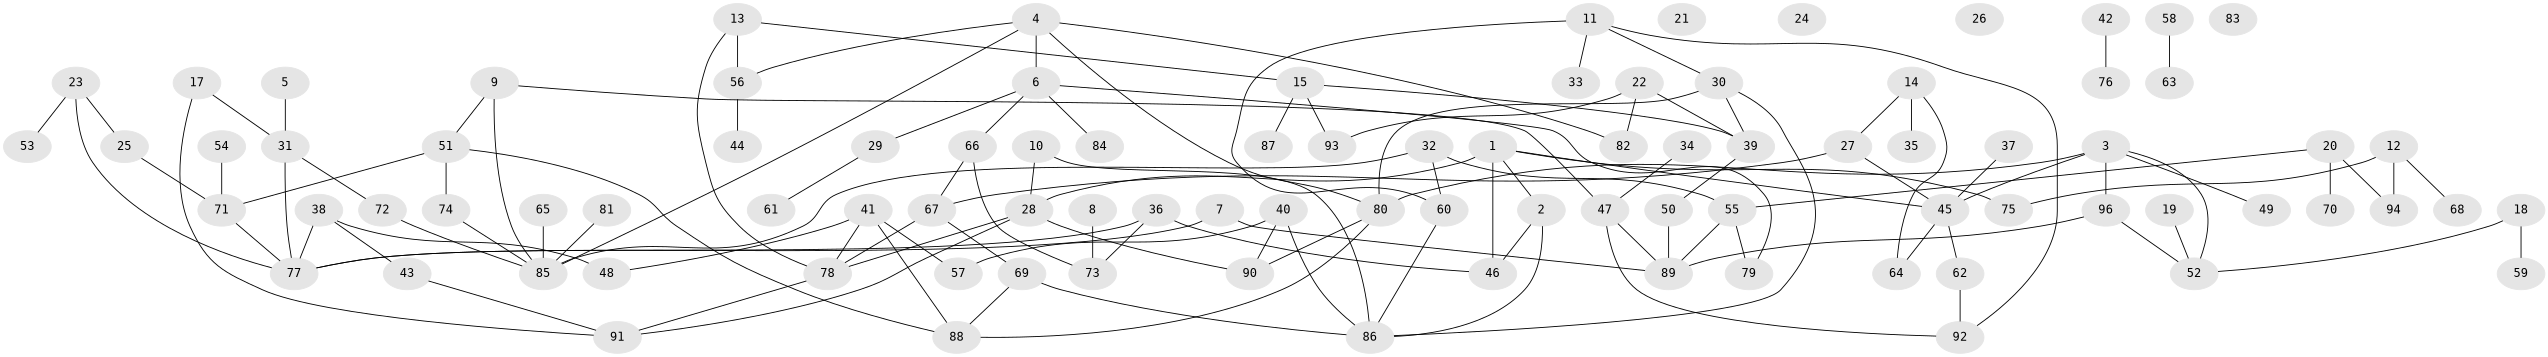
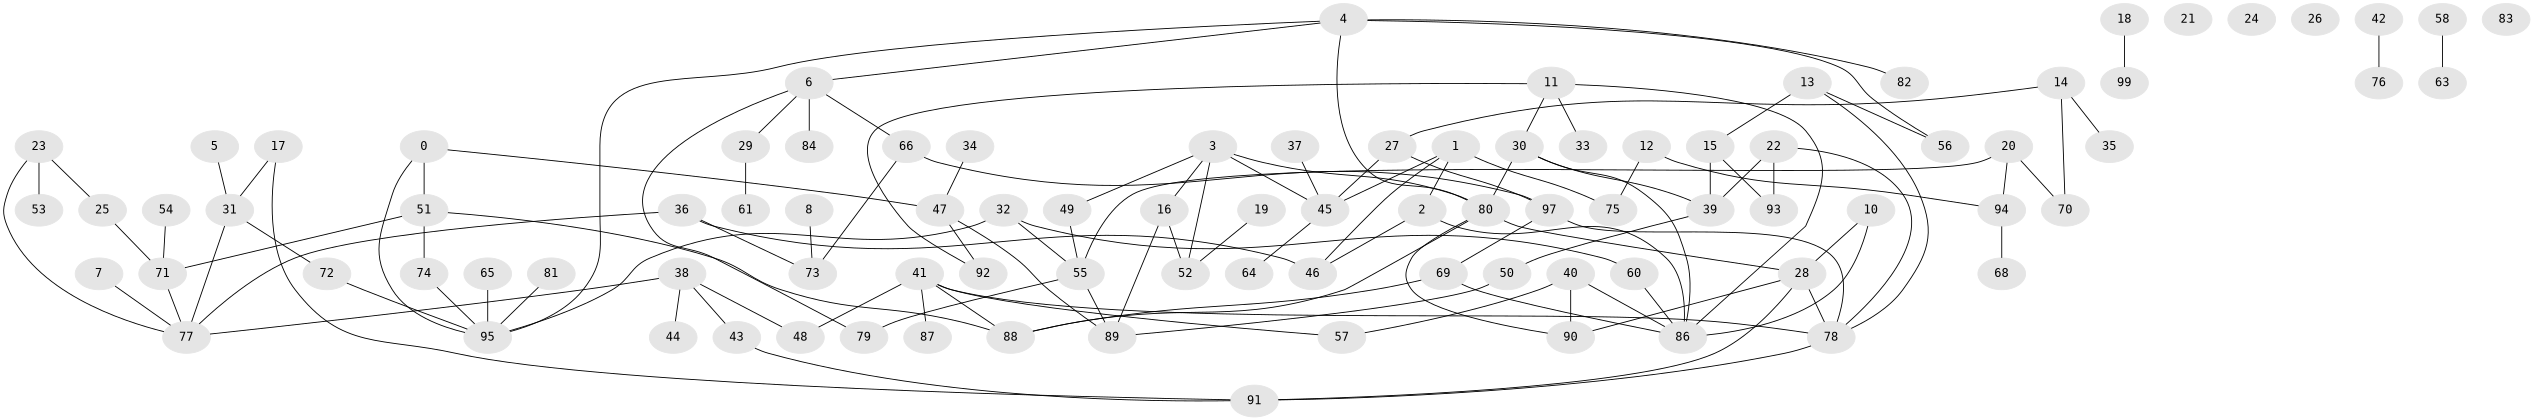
(1267, 69) -> (1809, 135)
(495, 83) -> (424, 147)
(1633, 109) -> (1910, 211)
(738, 115) -> (678, 305)
(1284, 115) -> (924, 305)
(1943, 163) -> (2063, 147)
(1261, 178) -> (1641, 248)
(2426, 178) -> (2002, 242)
(932, 210) -> (1549, 210)
(2106, 210) -> (1164, 210)
none -> (1074, 243)
(1441, 249) -> none
(2362, 255) -> none
(543, 274) -> (488, 337)
(1960, 274) -> none
(2521, 274) -> (2125, 83)
